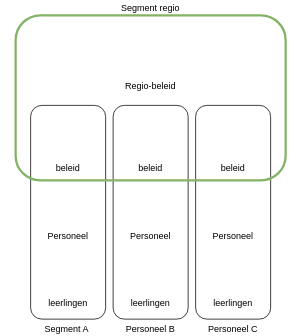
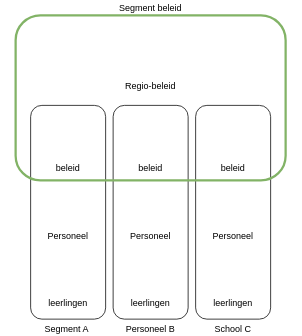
(150, 8) -> (150, 8)
(233, 330) -> (233, 330)
